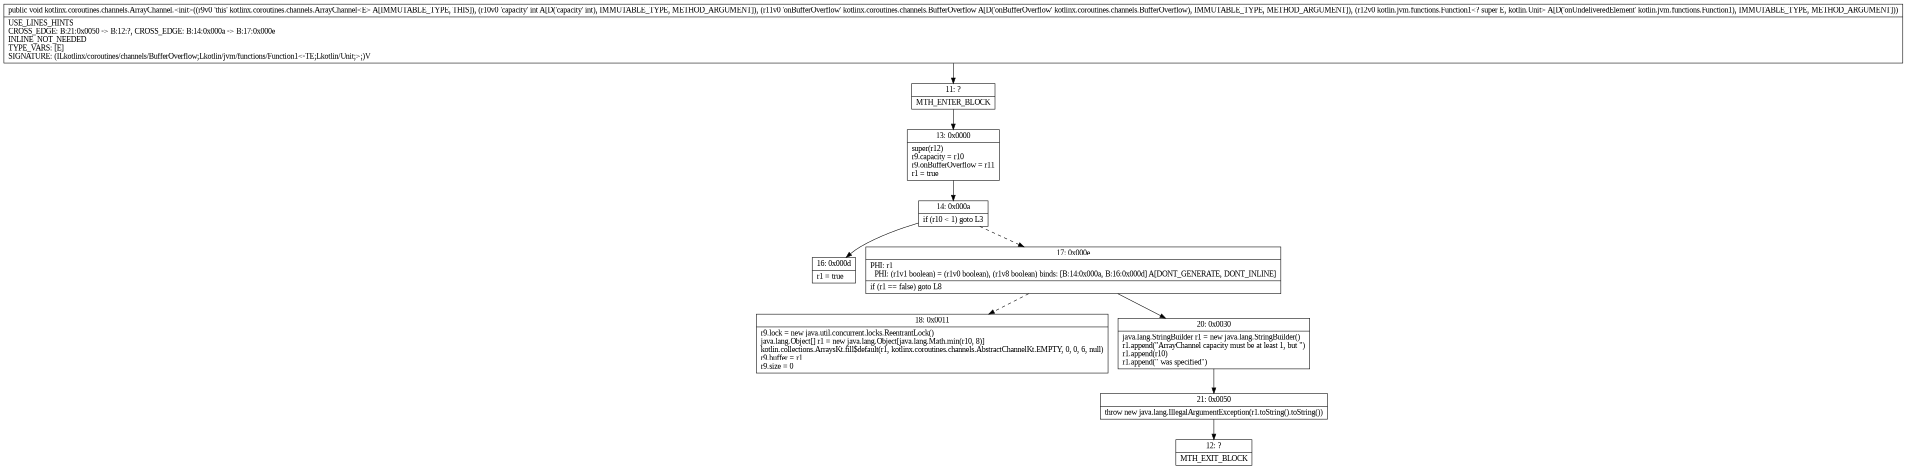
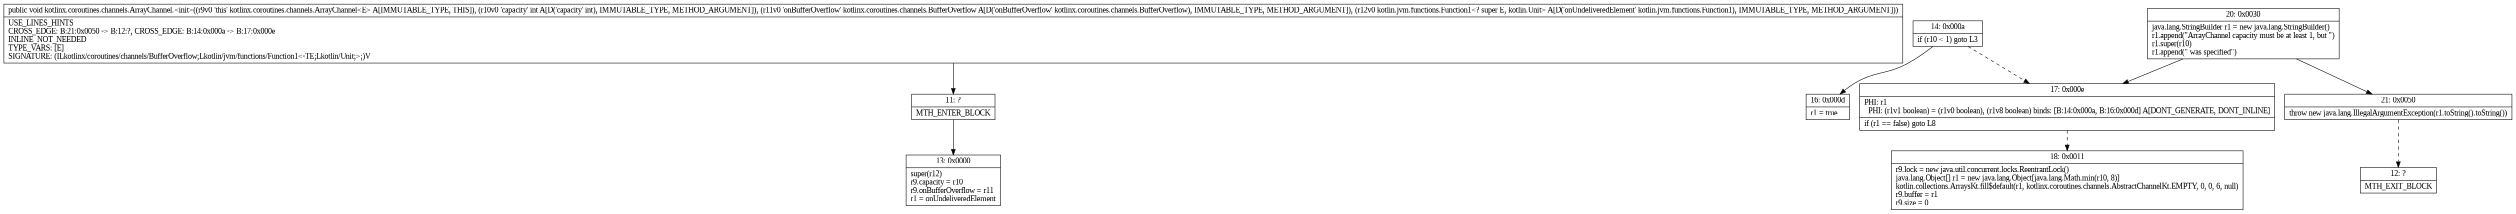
(925, 174) -> (953, 199)
(953, 188) -> none
(1139, 305) -> (2155, 70)
(1145, 354) -> (2172, 44)
(1214, 427) -> (2398, 141)
